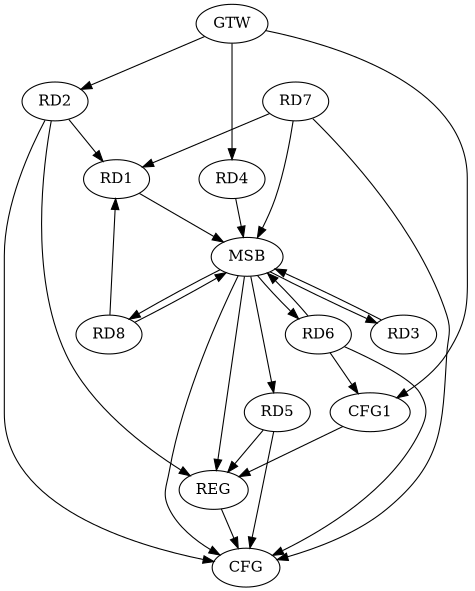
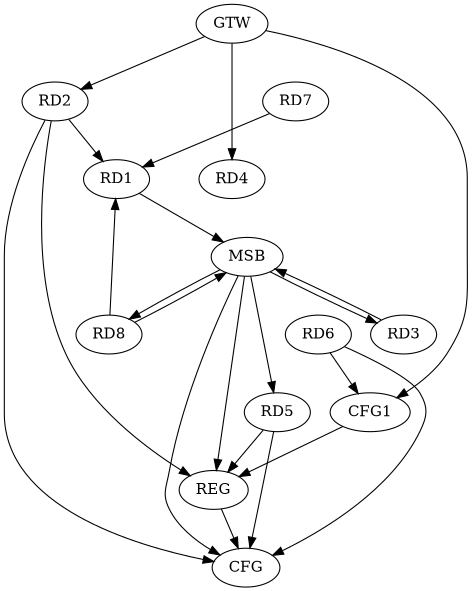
(282, 176) -> none
(238, 212) -> none
(274, 294) -> none
(292, 298) -> none
(446, 371) -> none
